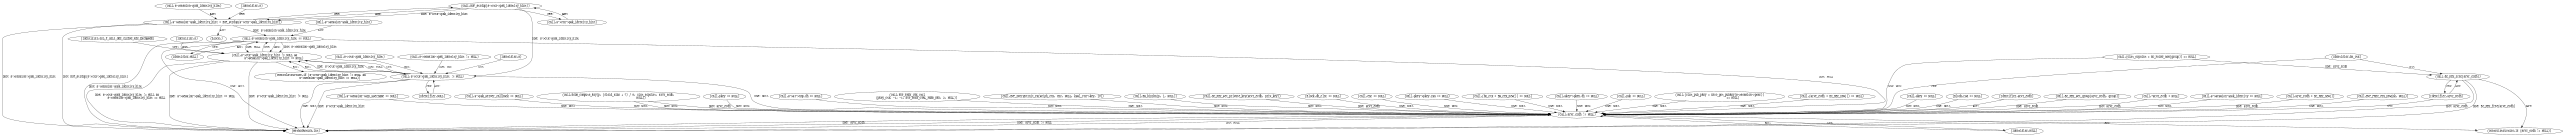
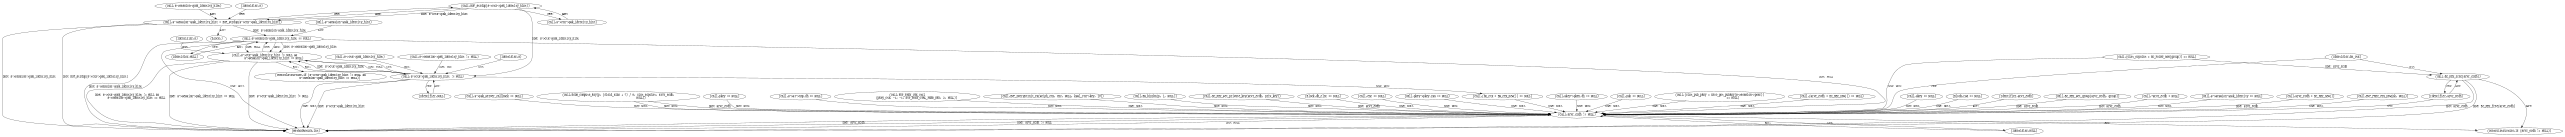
(117, 39) -> none
(368, 97) -> none
(1008, 110) -> (978, 80)
